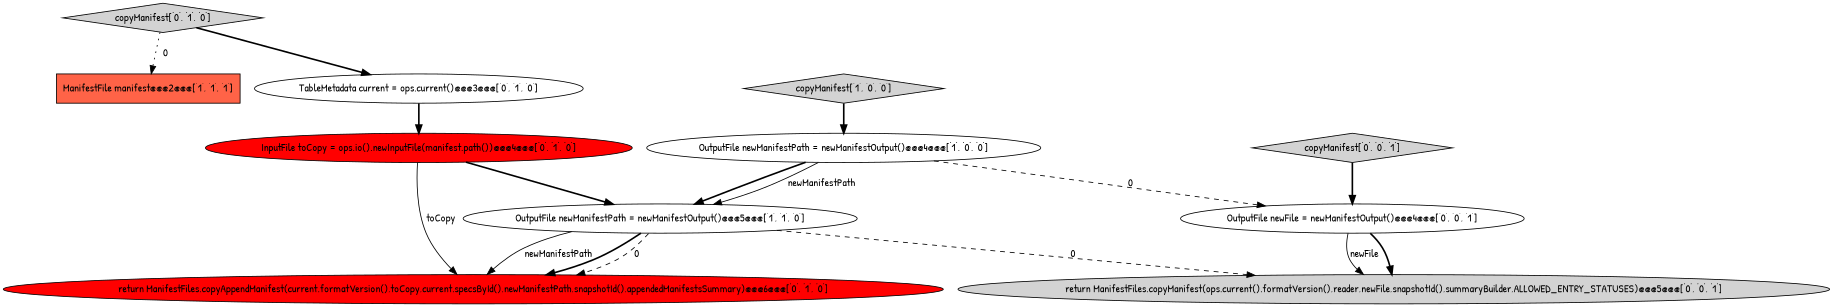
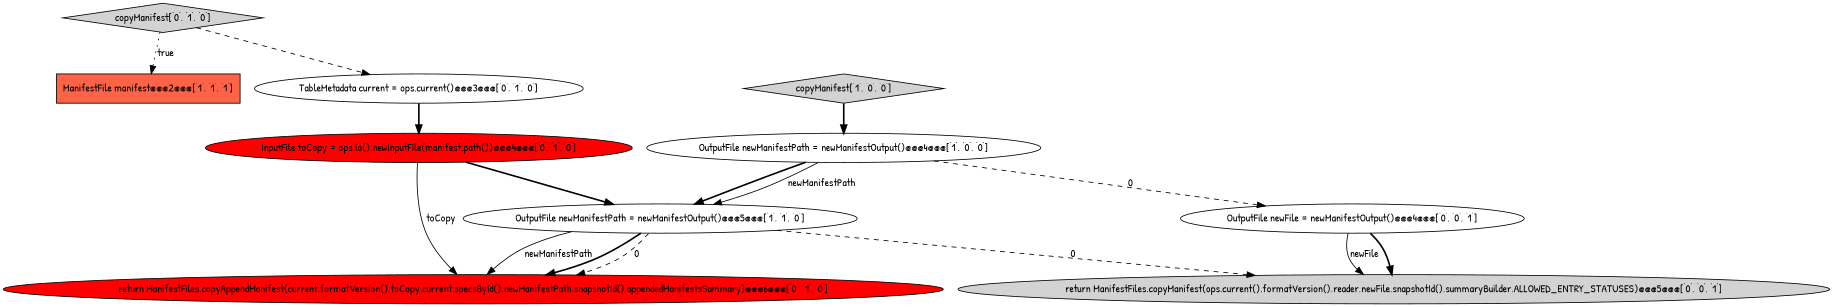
(279, 50) -> (279, 50)
(166, 53) -> (166, 53)
(1352, 148) -> none
